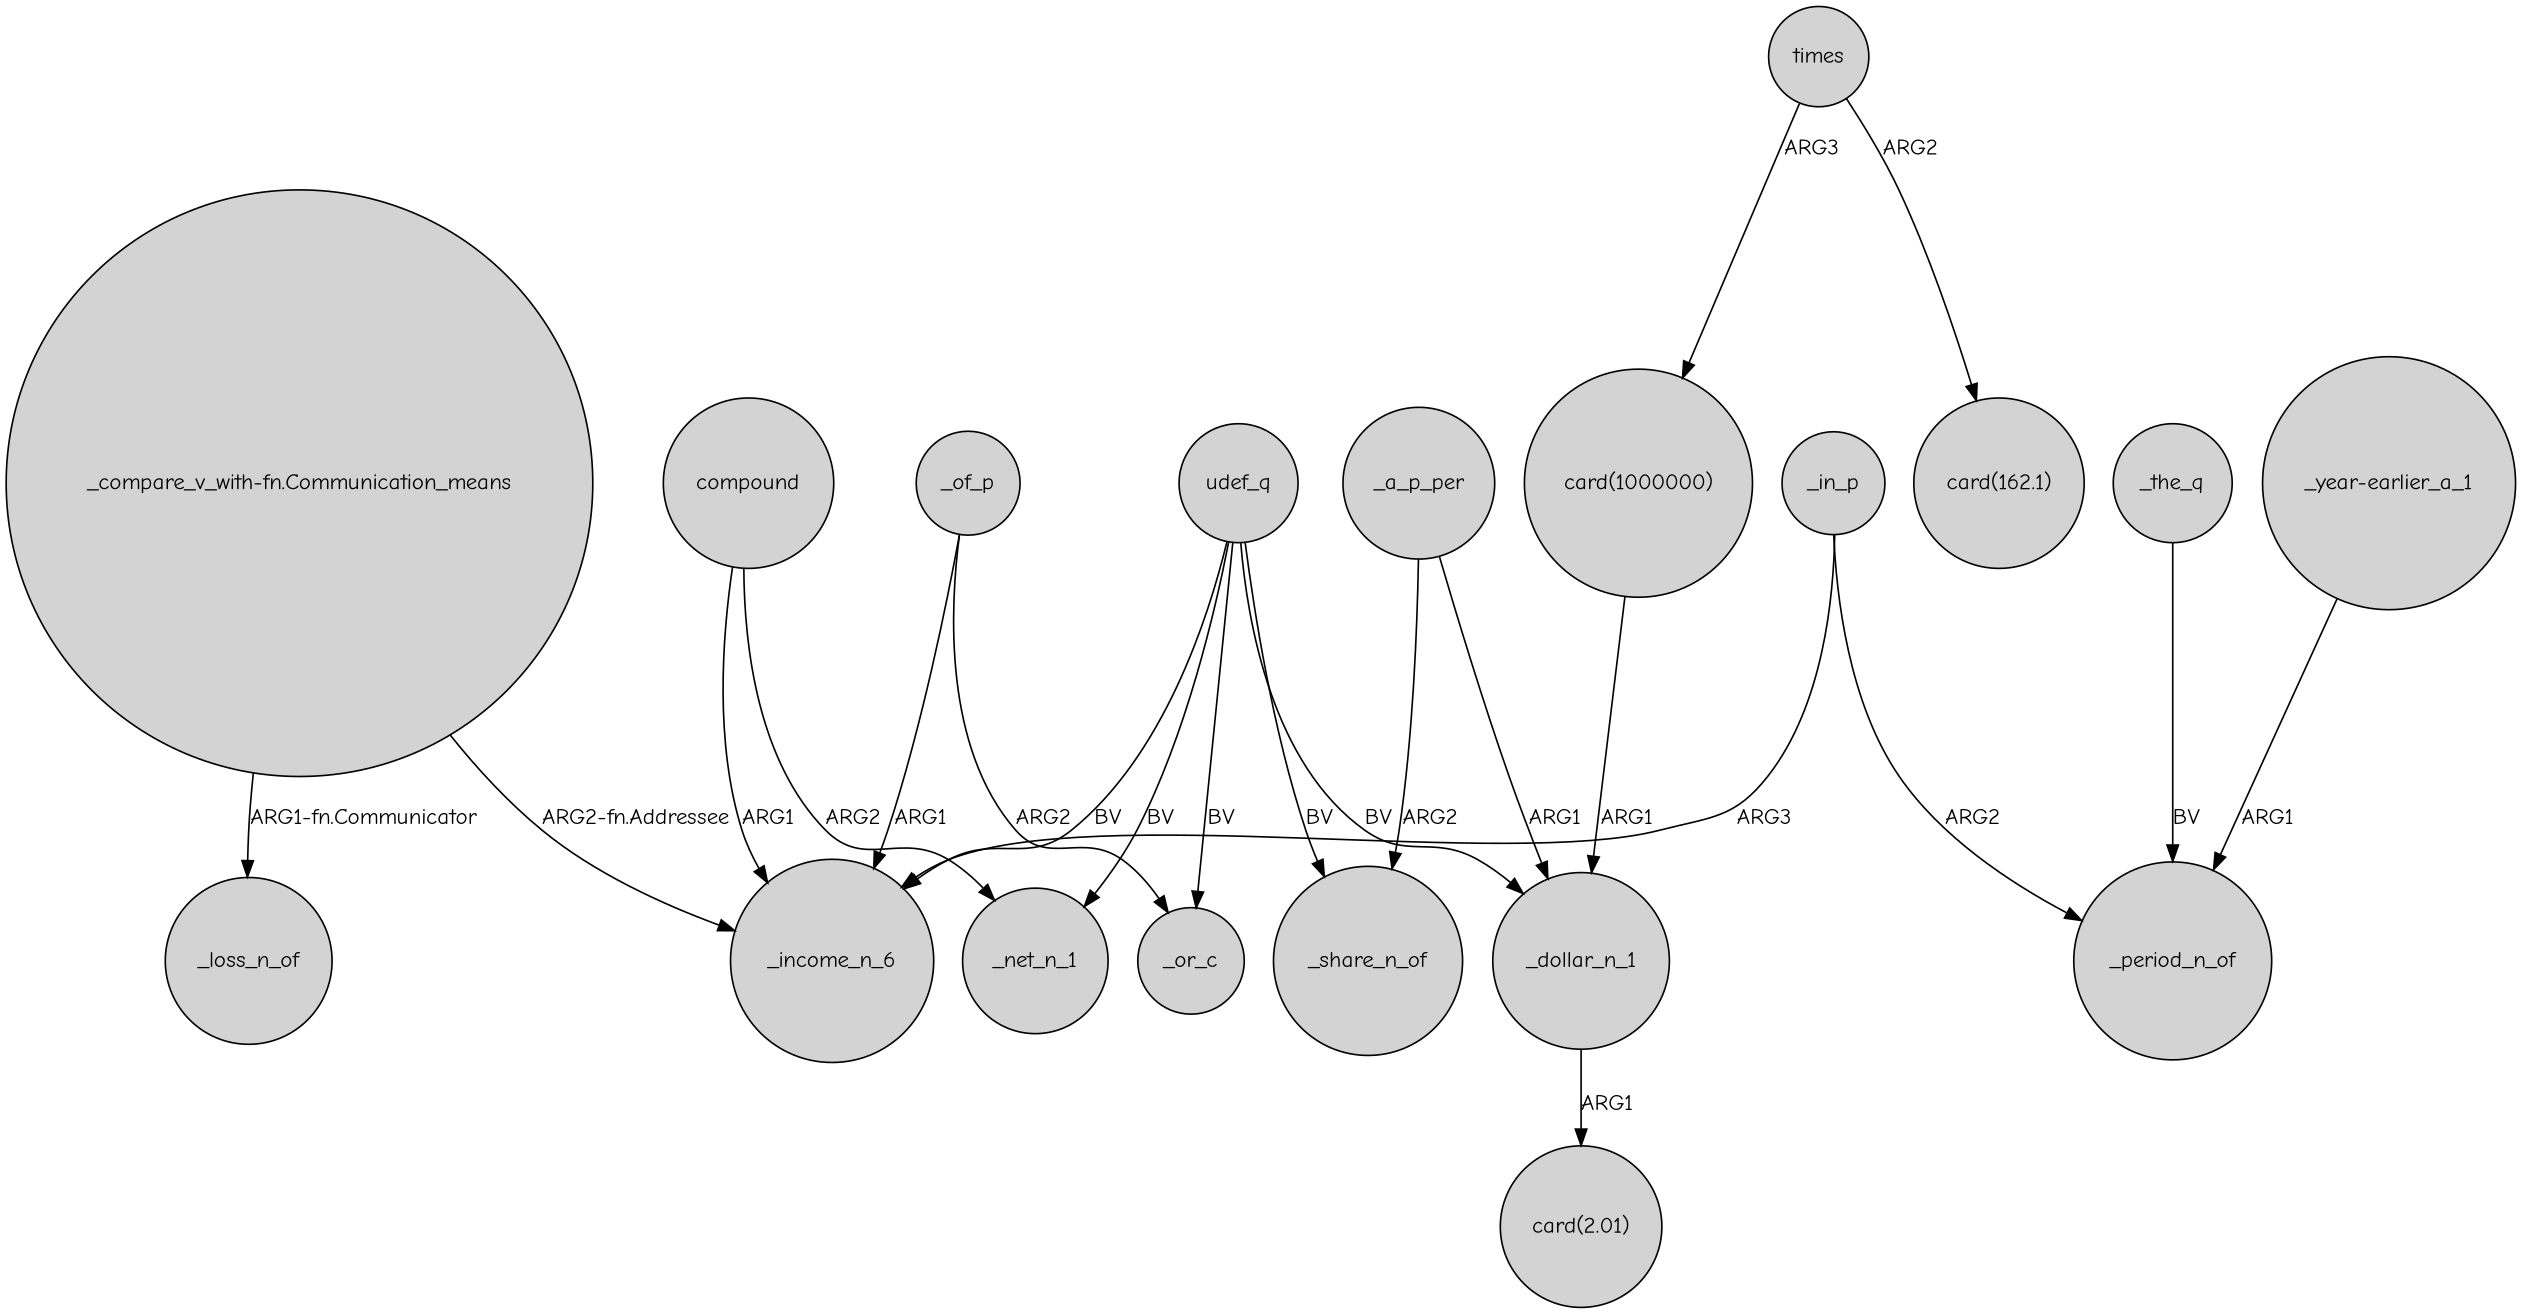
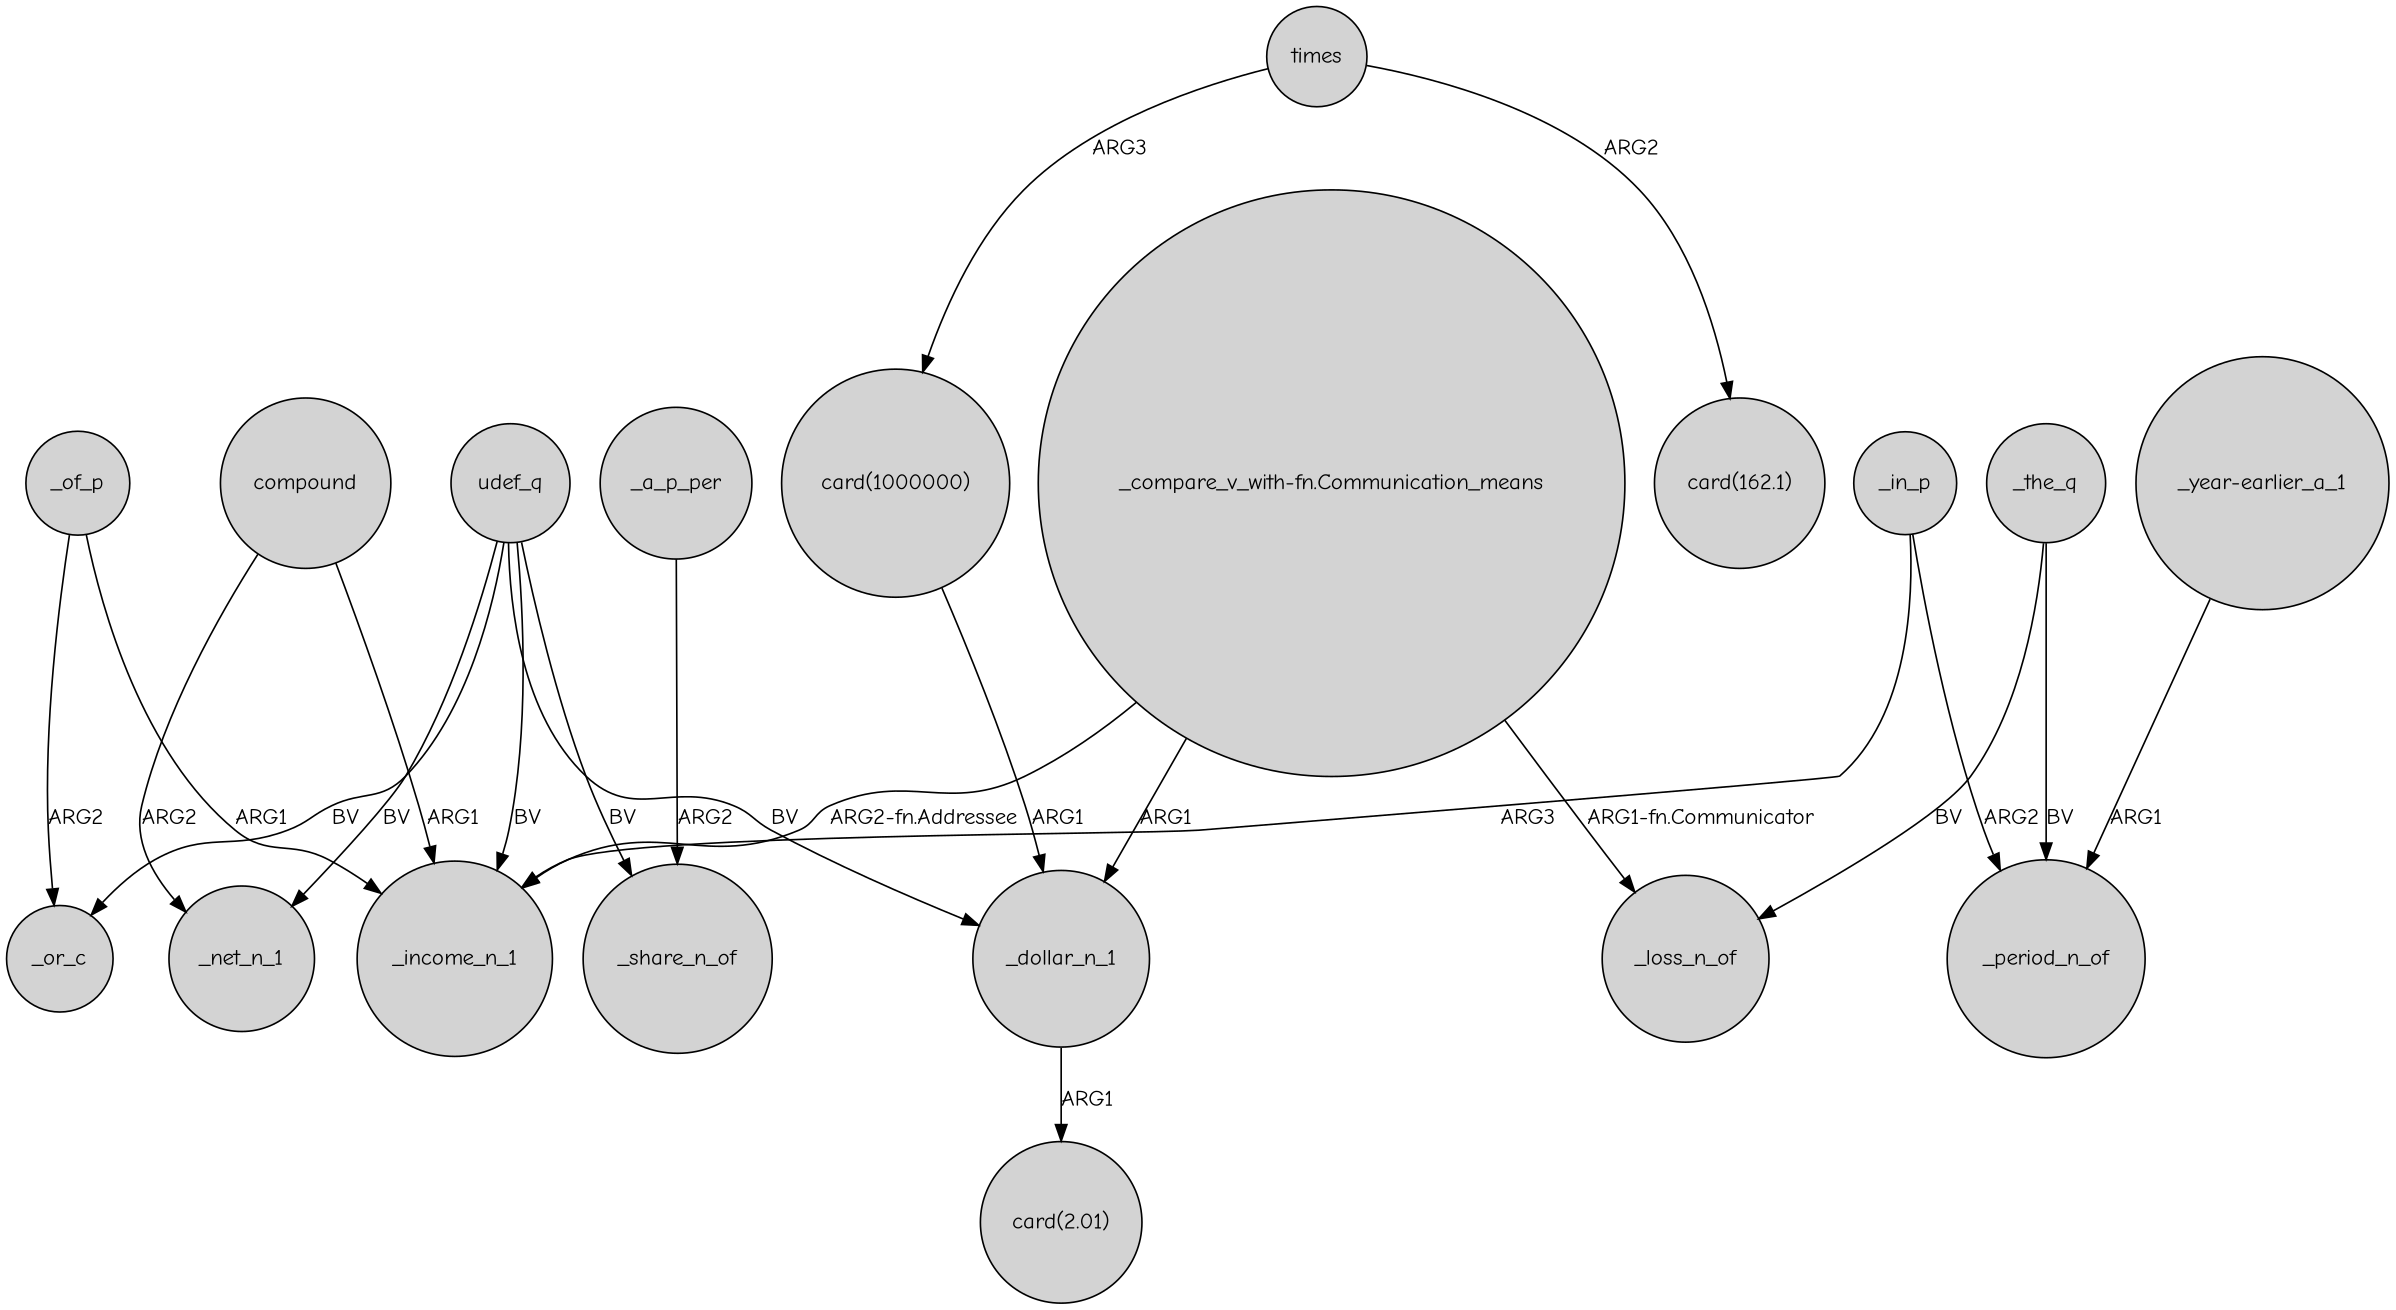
(1487, 711) -> (1150, 803)
none -> (1979, 763)
(832, 961) -> (455, 959)
